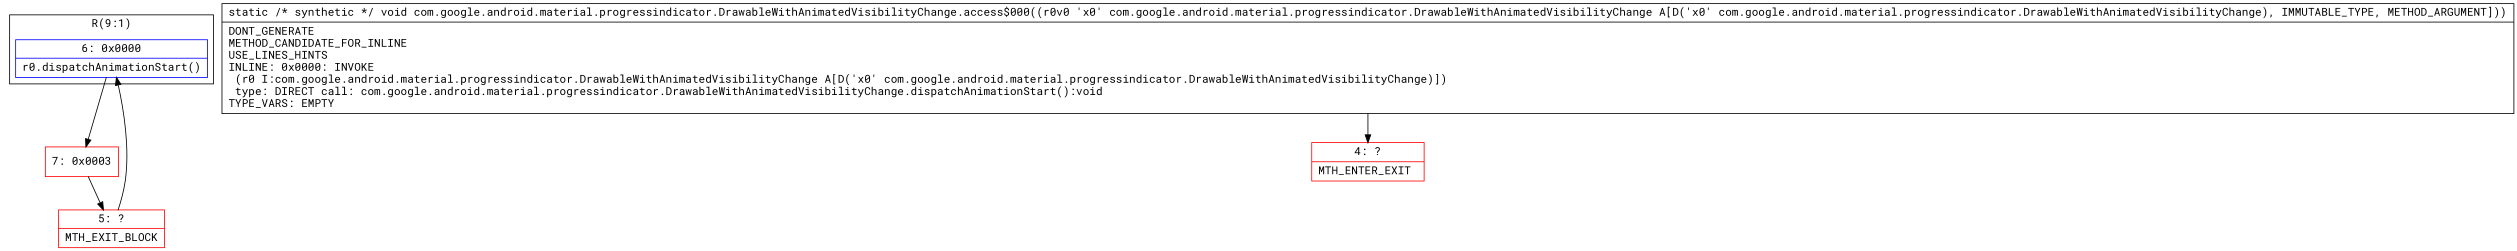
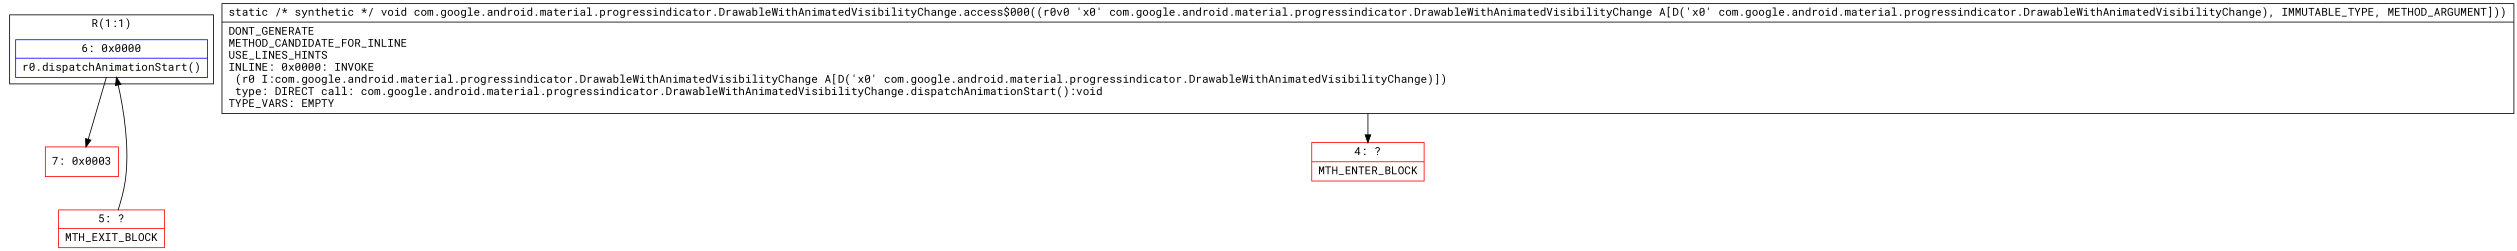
(112, 24) -> (112, 24)
(1365, 171) -> (1368, 171)
(94, 190) -> none
